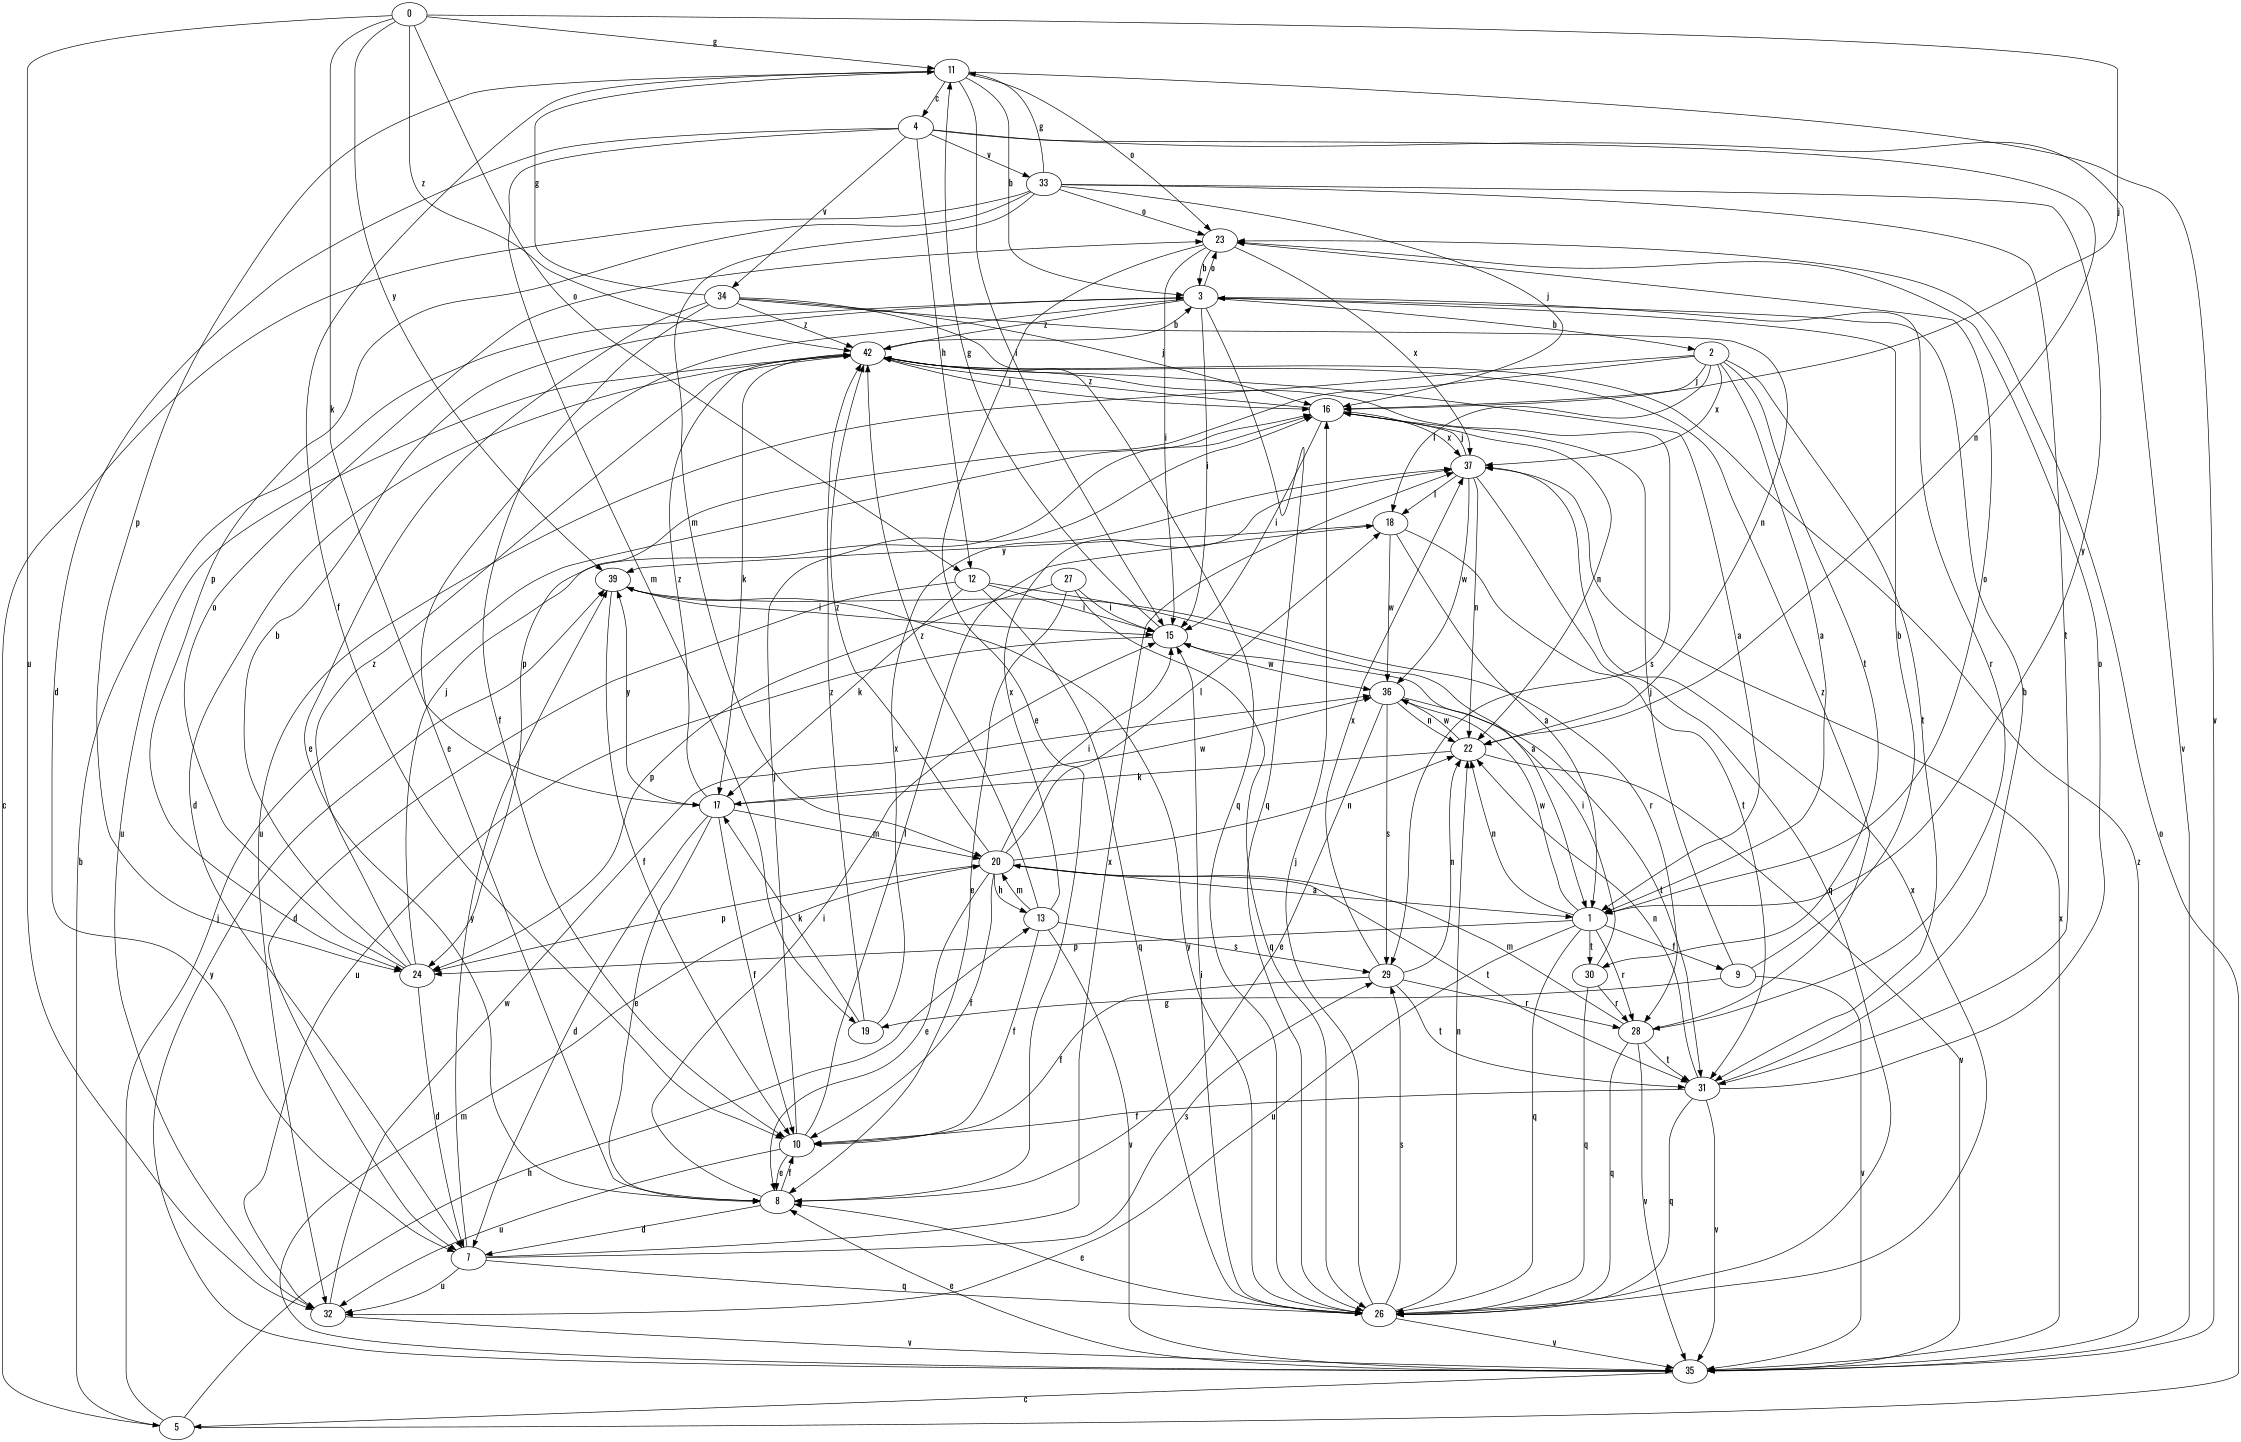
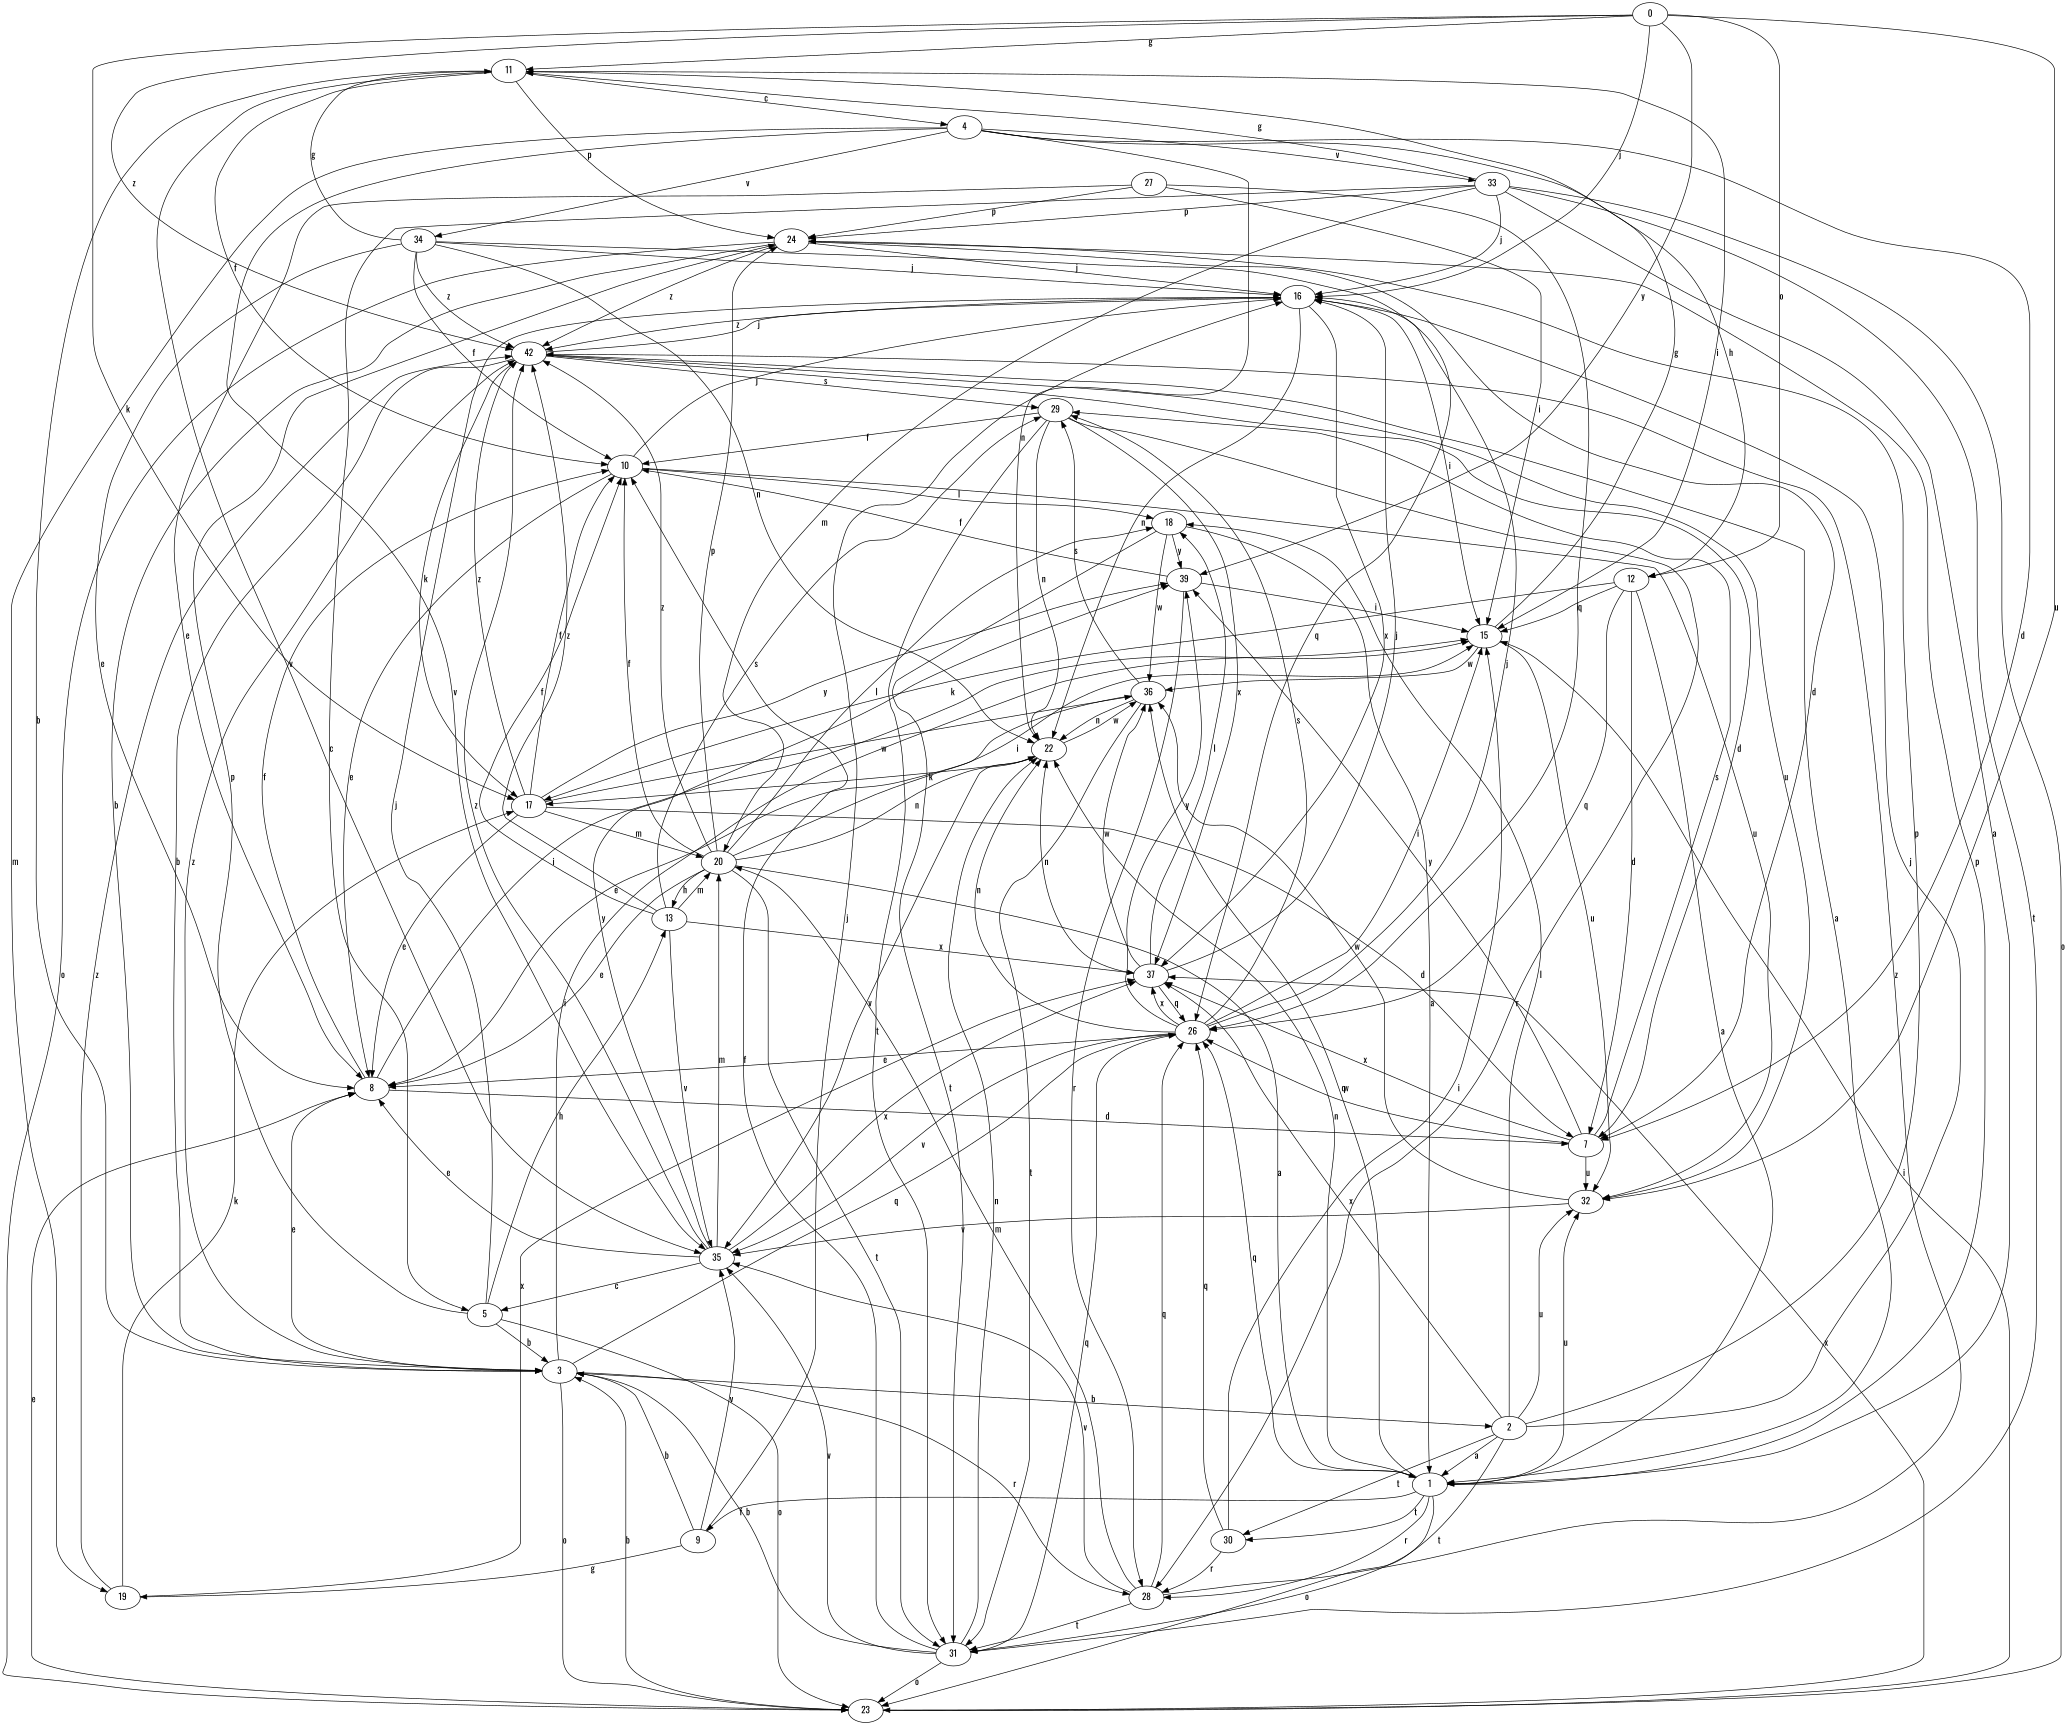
(1096, 135) -> none
(2083, 552) -> (1995, 834)
none -> (202, 650)
